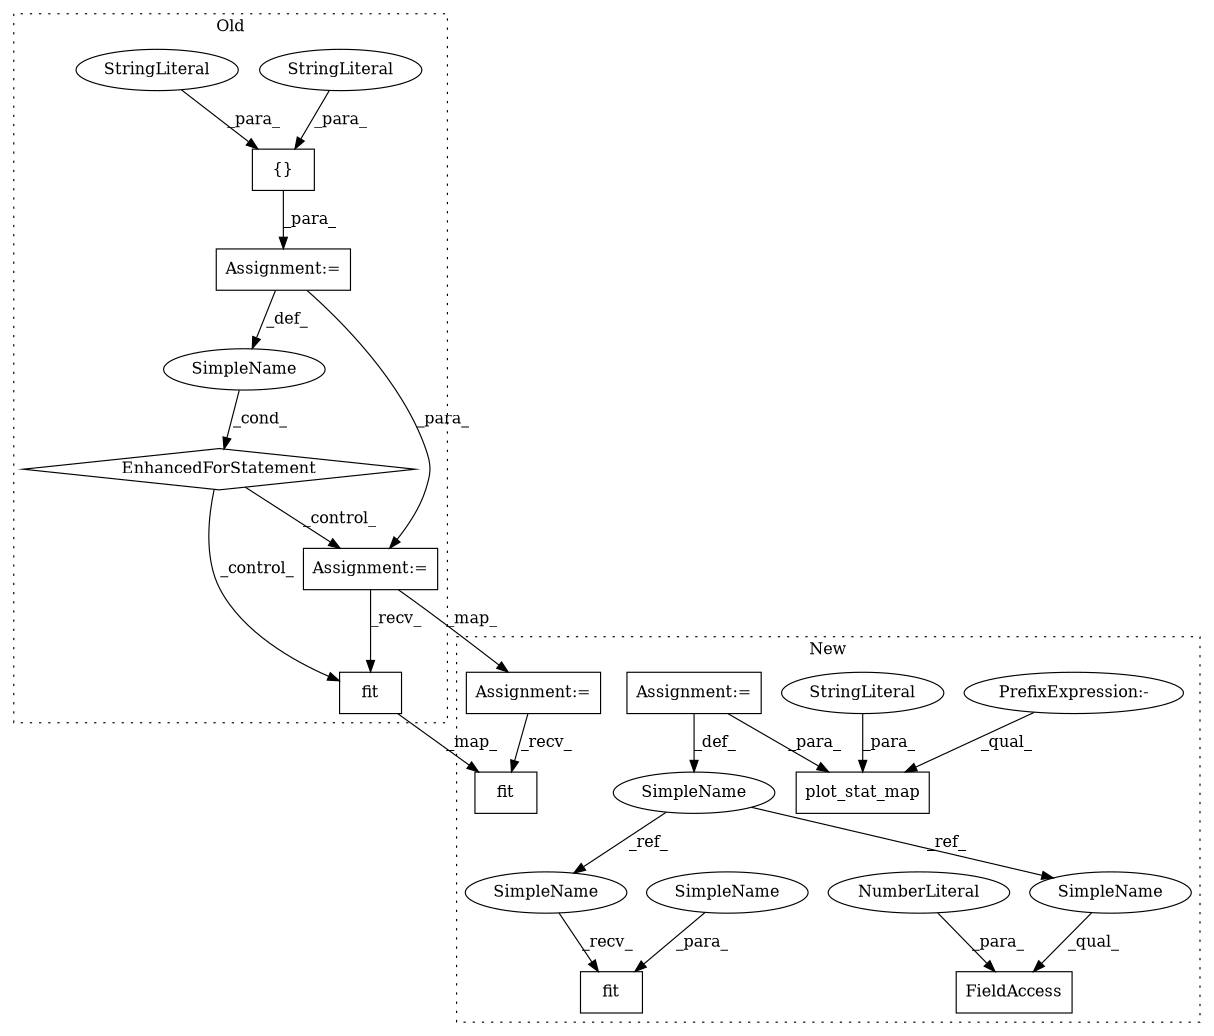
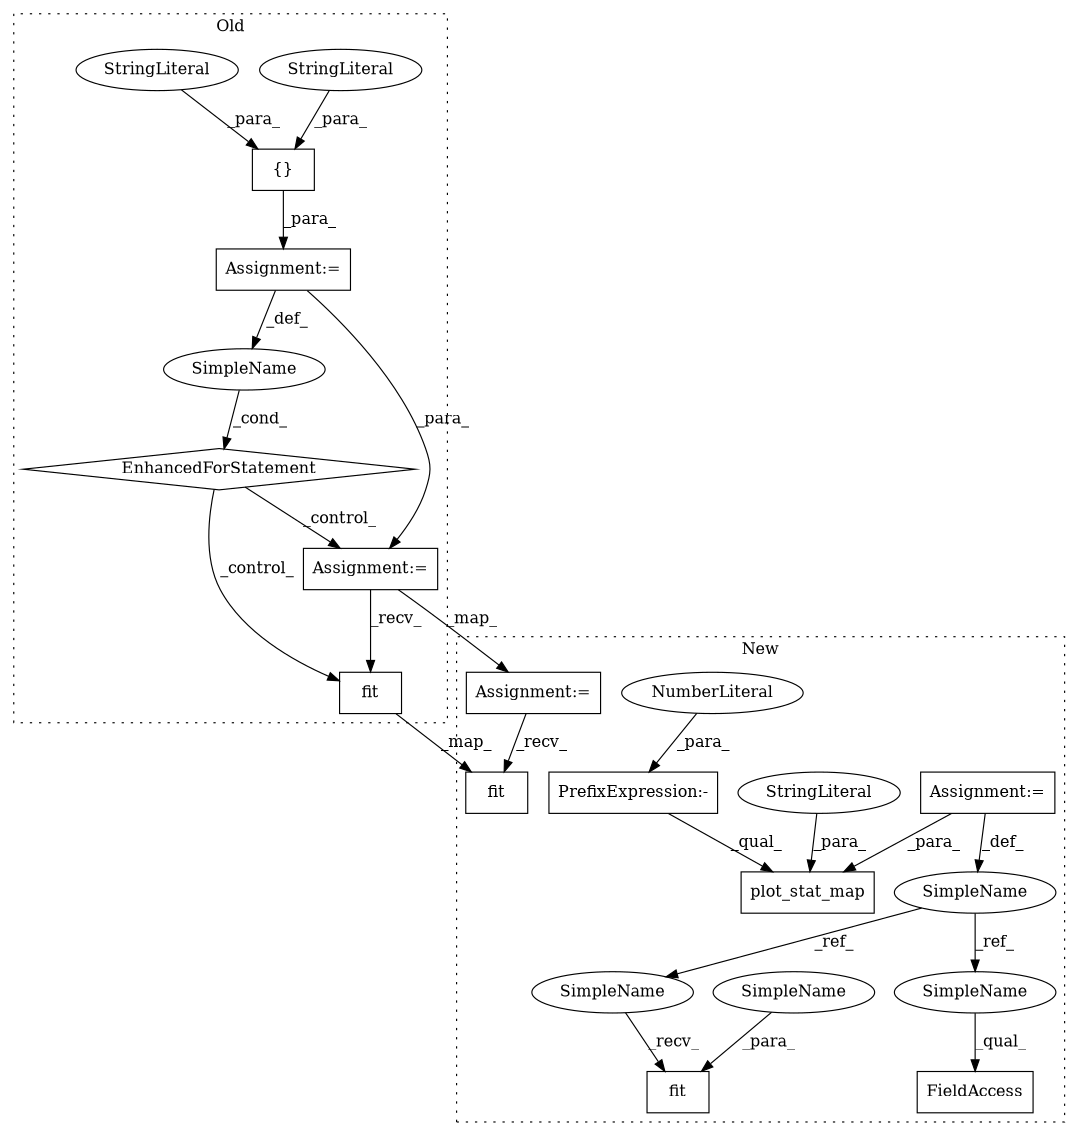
(1074, 693) -> (633, 793)
(962, 938) -> (677, 738)
